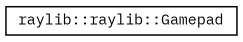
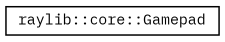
(121, 21) -> (113, 21)
